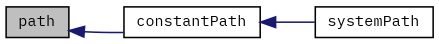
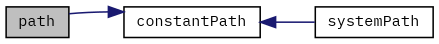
(104, 32) -> (89, 12)
